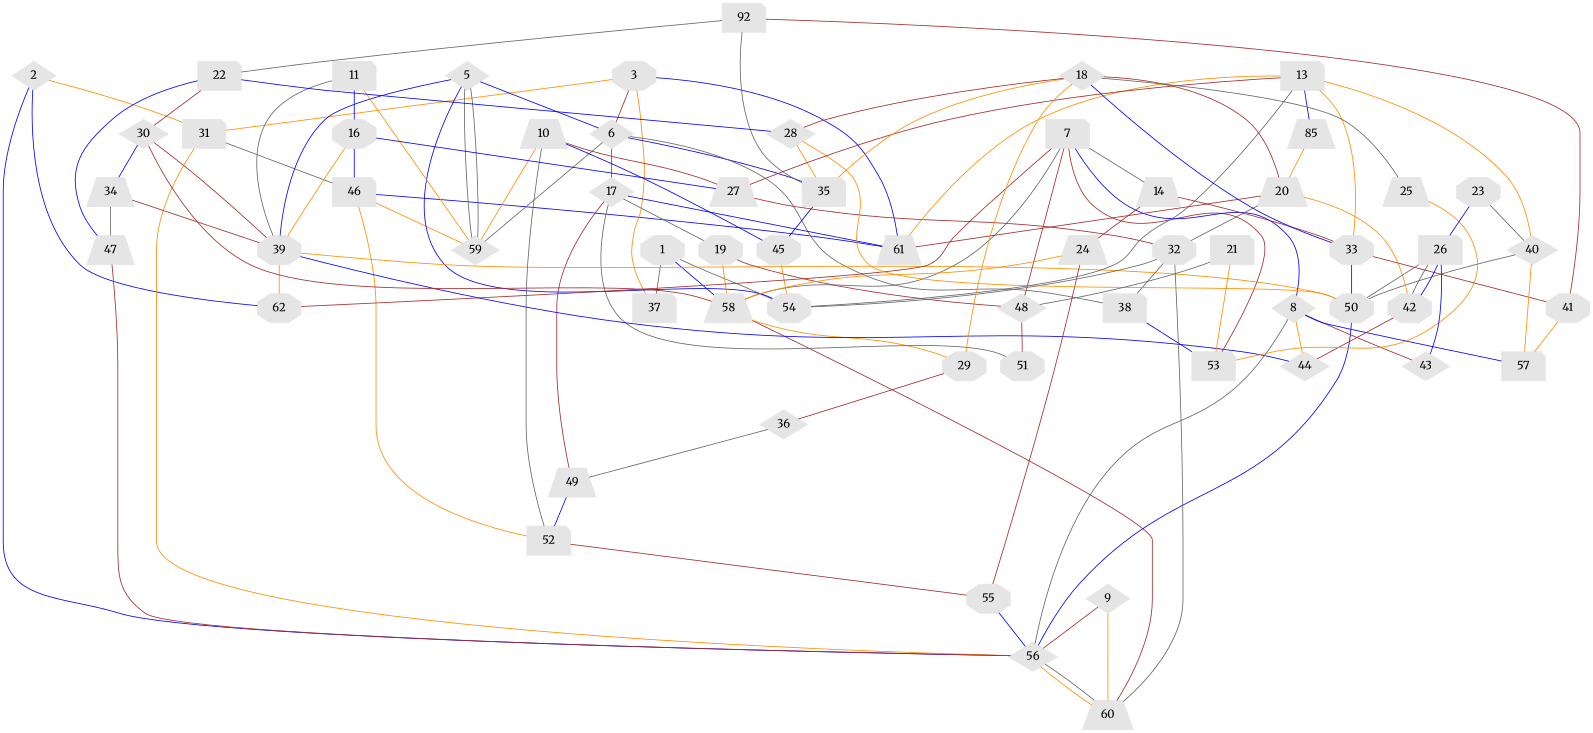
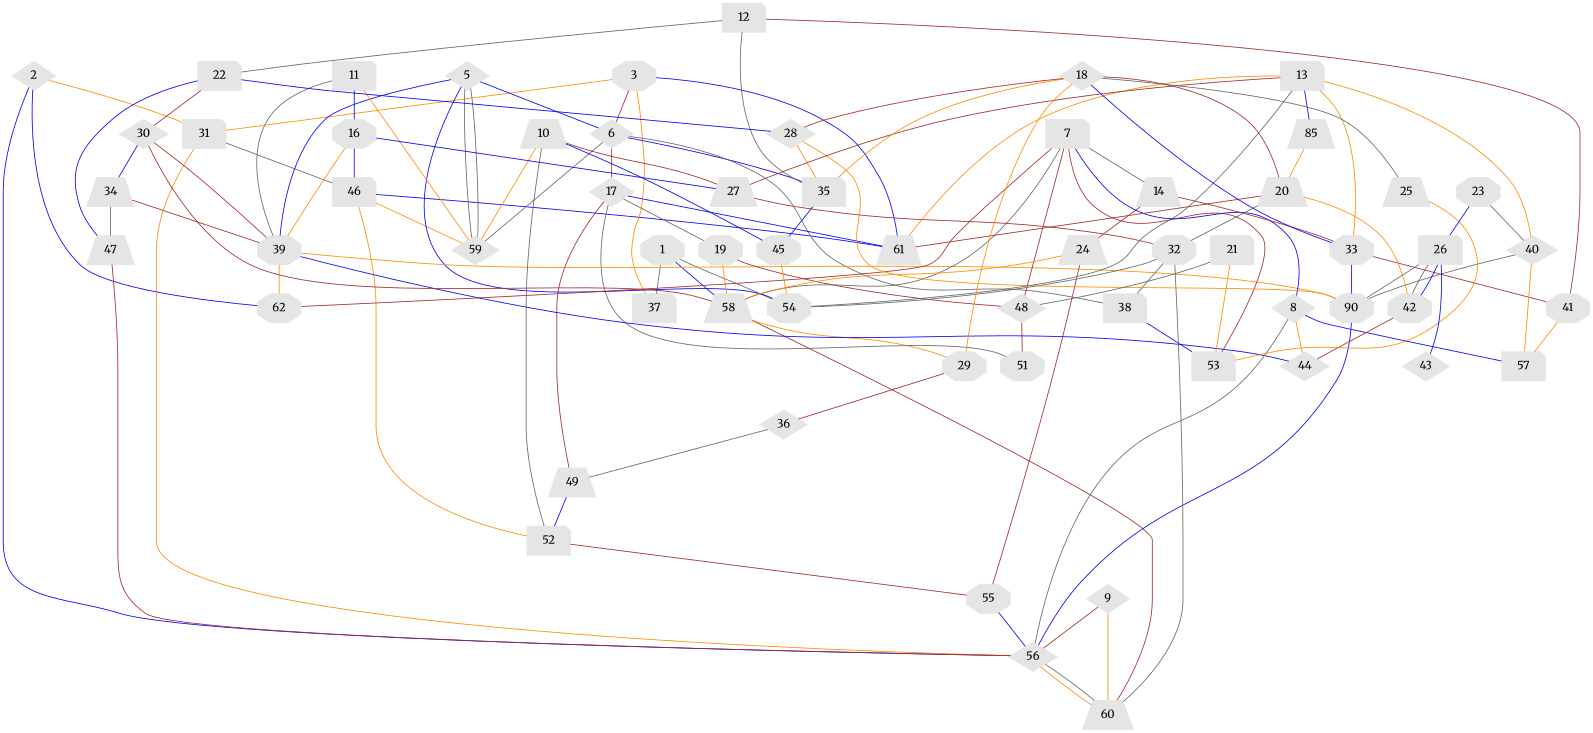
(744, 18) -> (744, 18)
(1352, 308) -> (1352, 308)
(1364, 340) -> none
